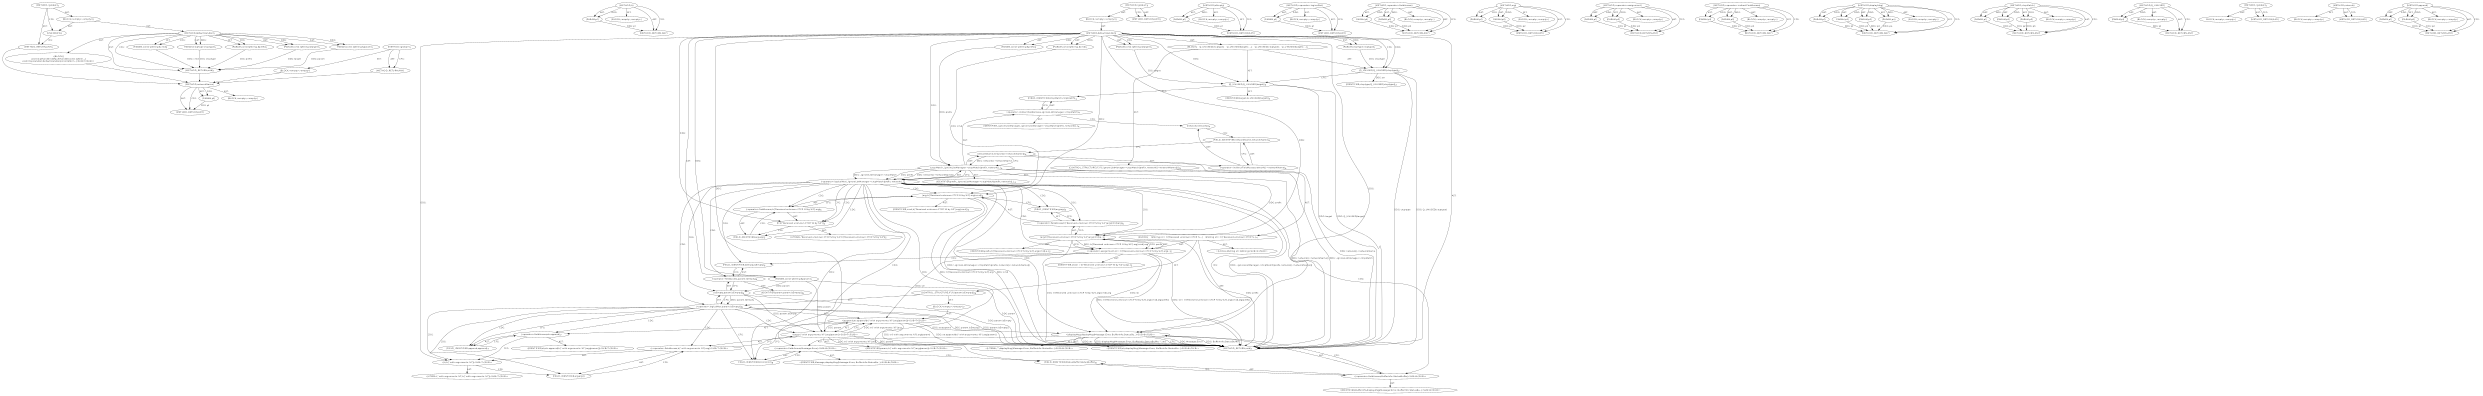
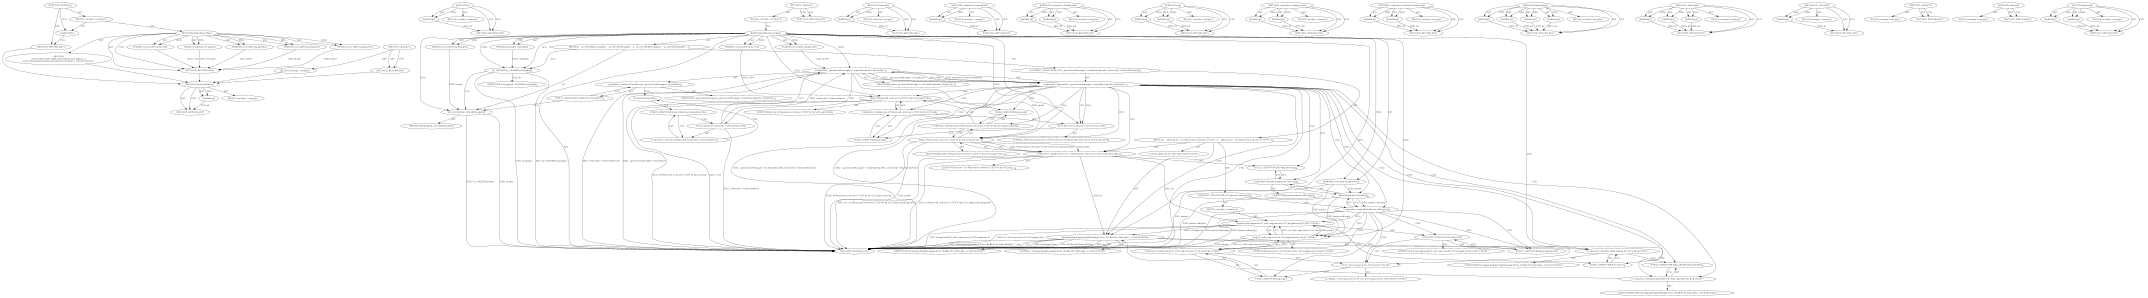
(1153, 91) -> (523, 105)
(736, 334) -> none
